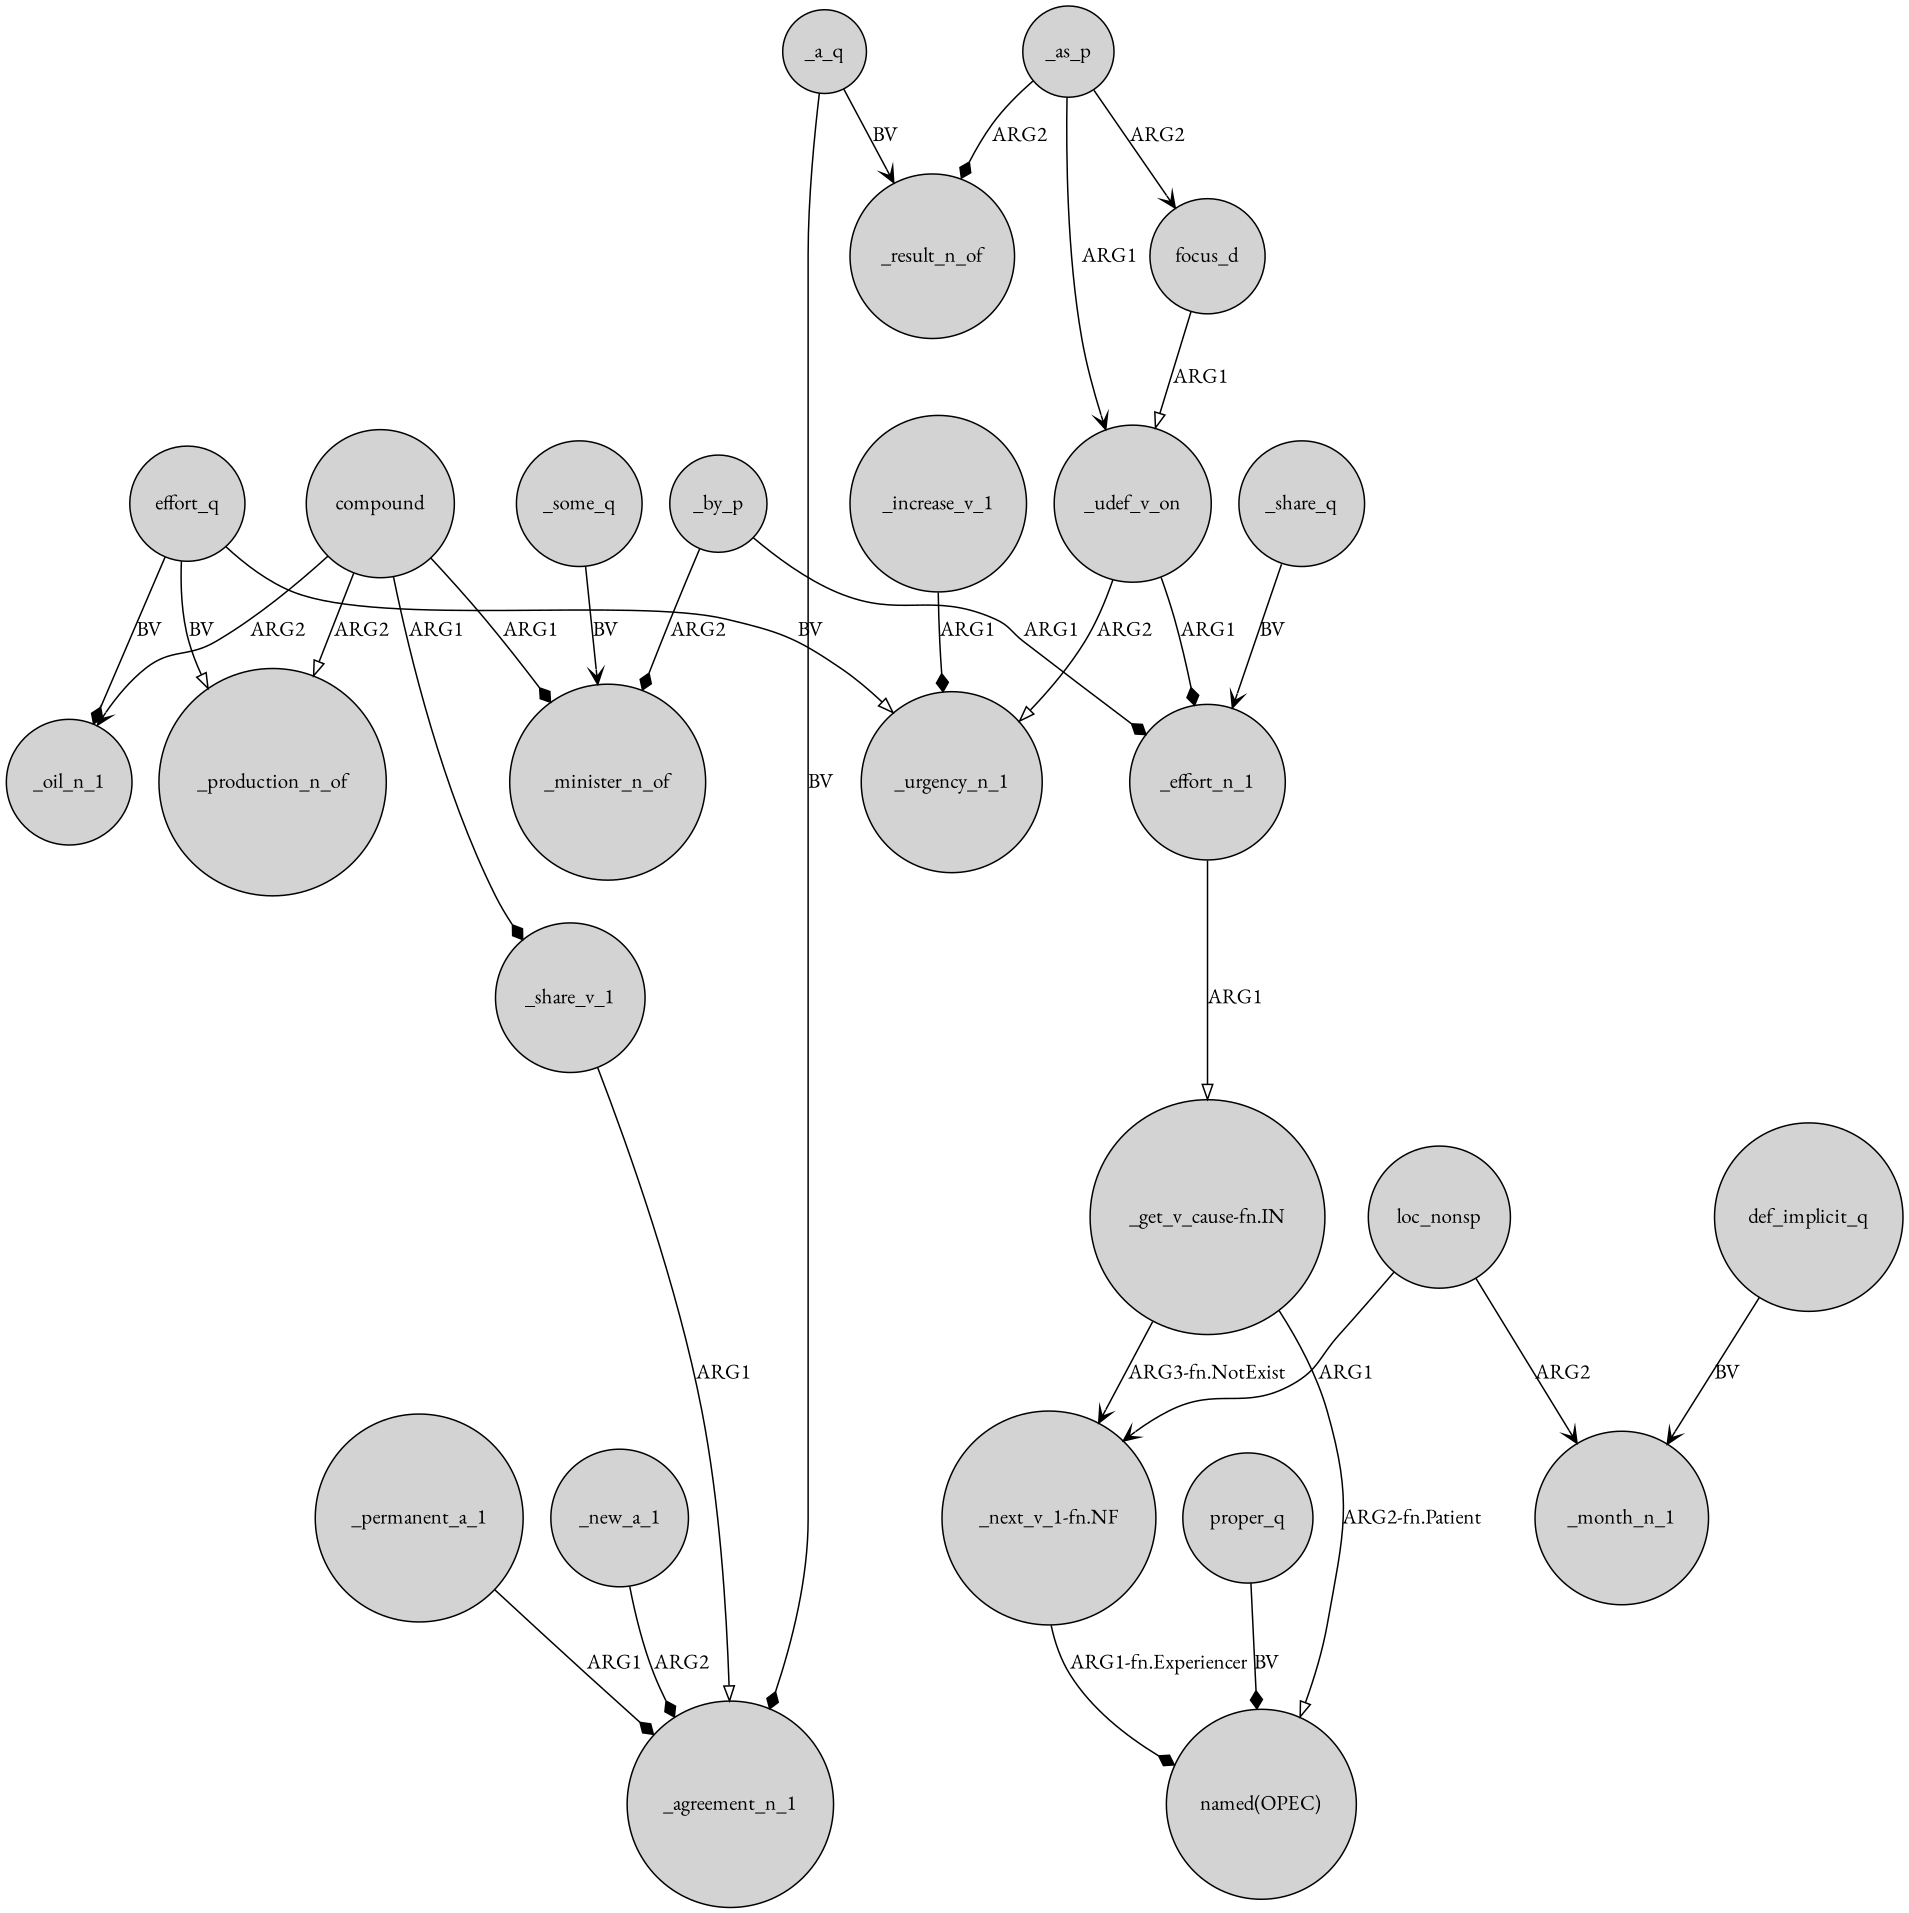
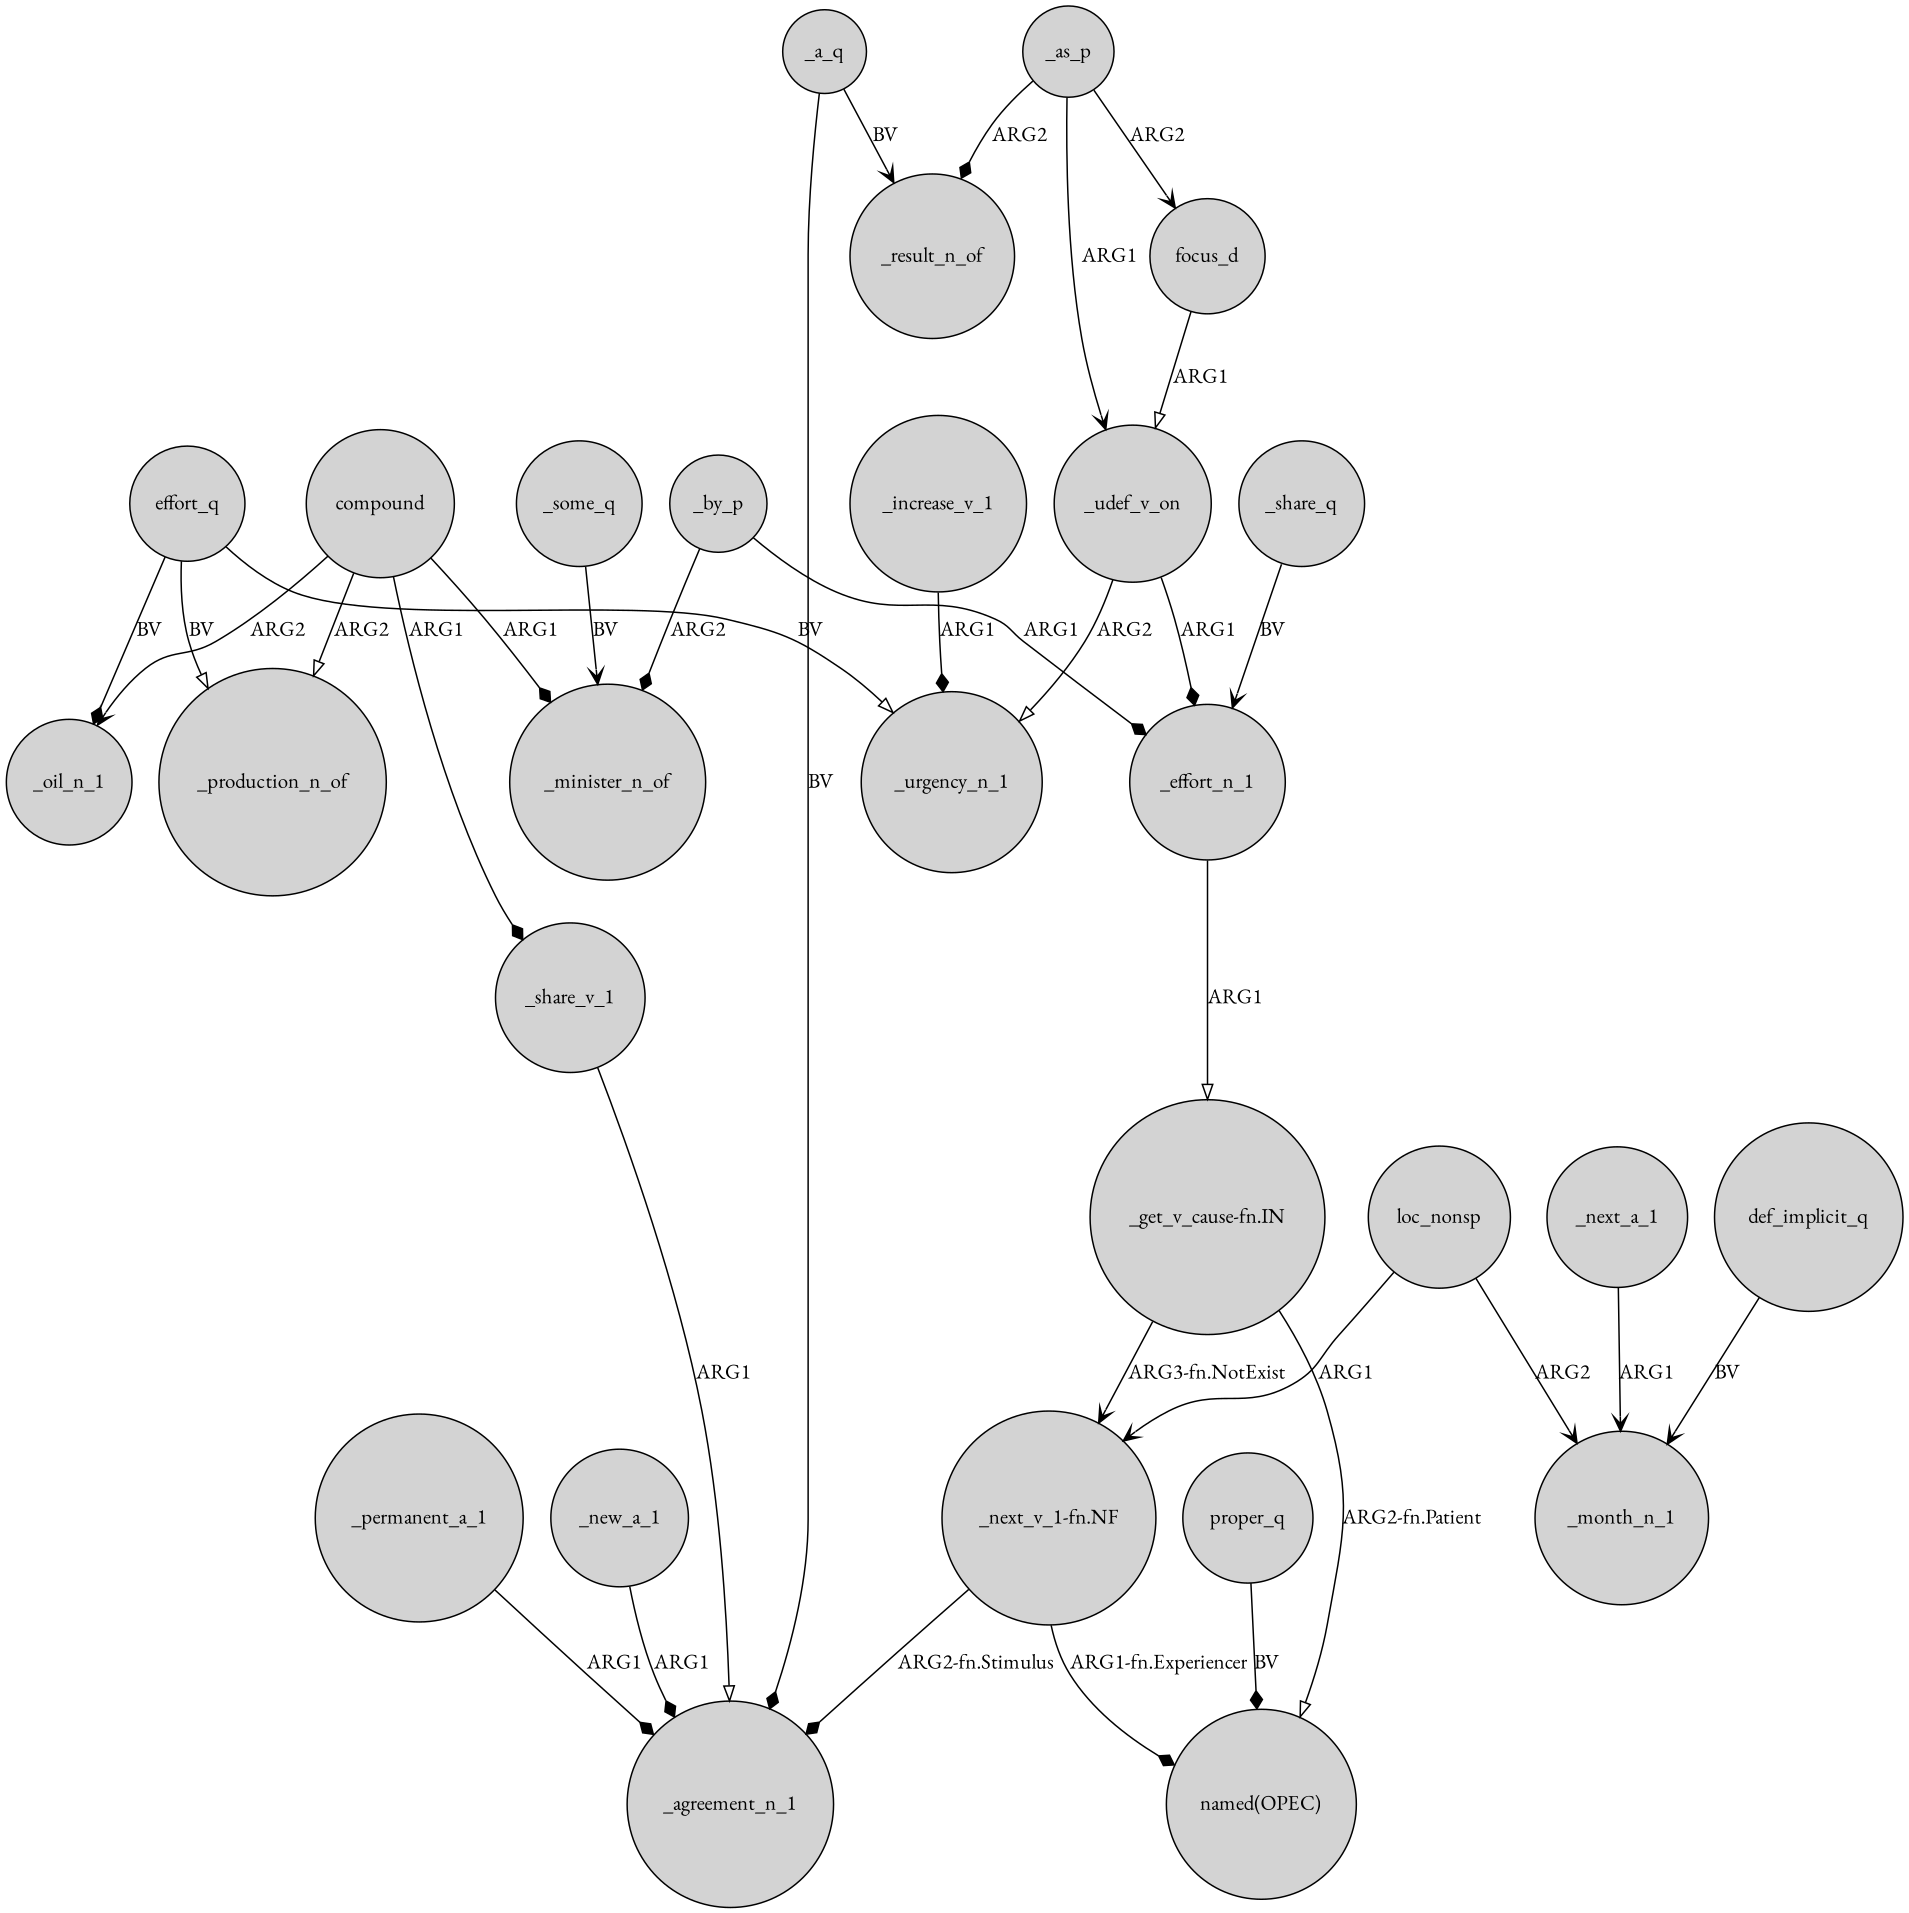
none -> (1617, 1217)
none -> (894, 1655)
(682, 1663) -> (682, 1663)
